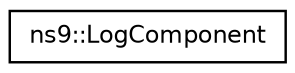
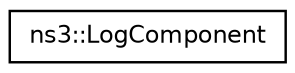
(148, 37) -> (148, 37)
